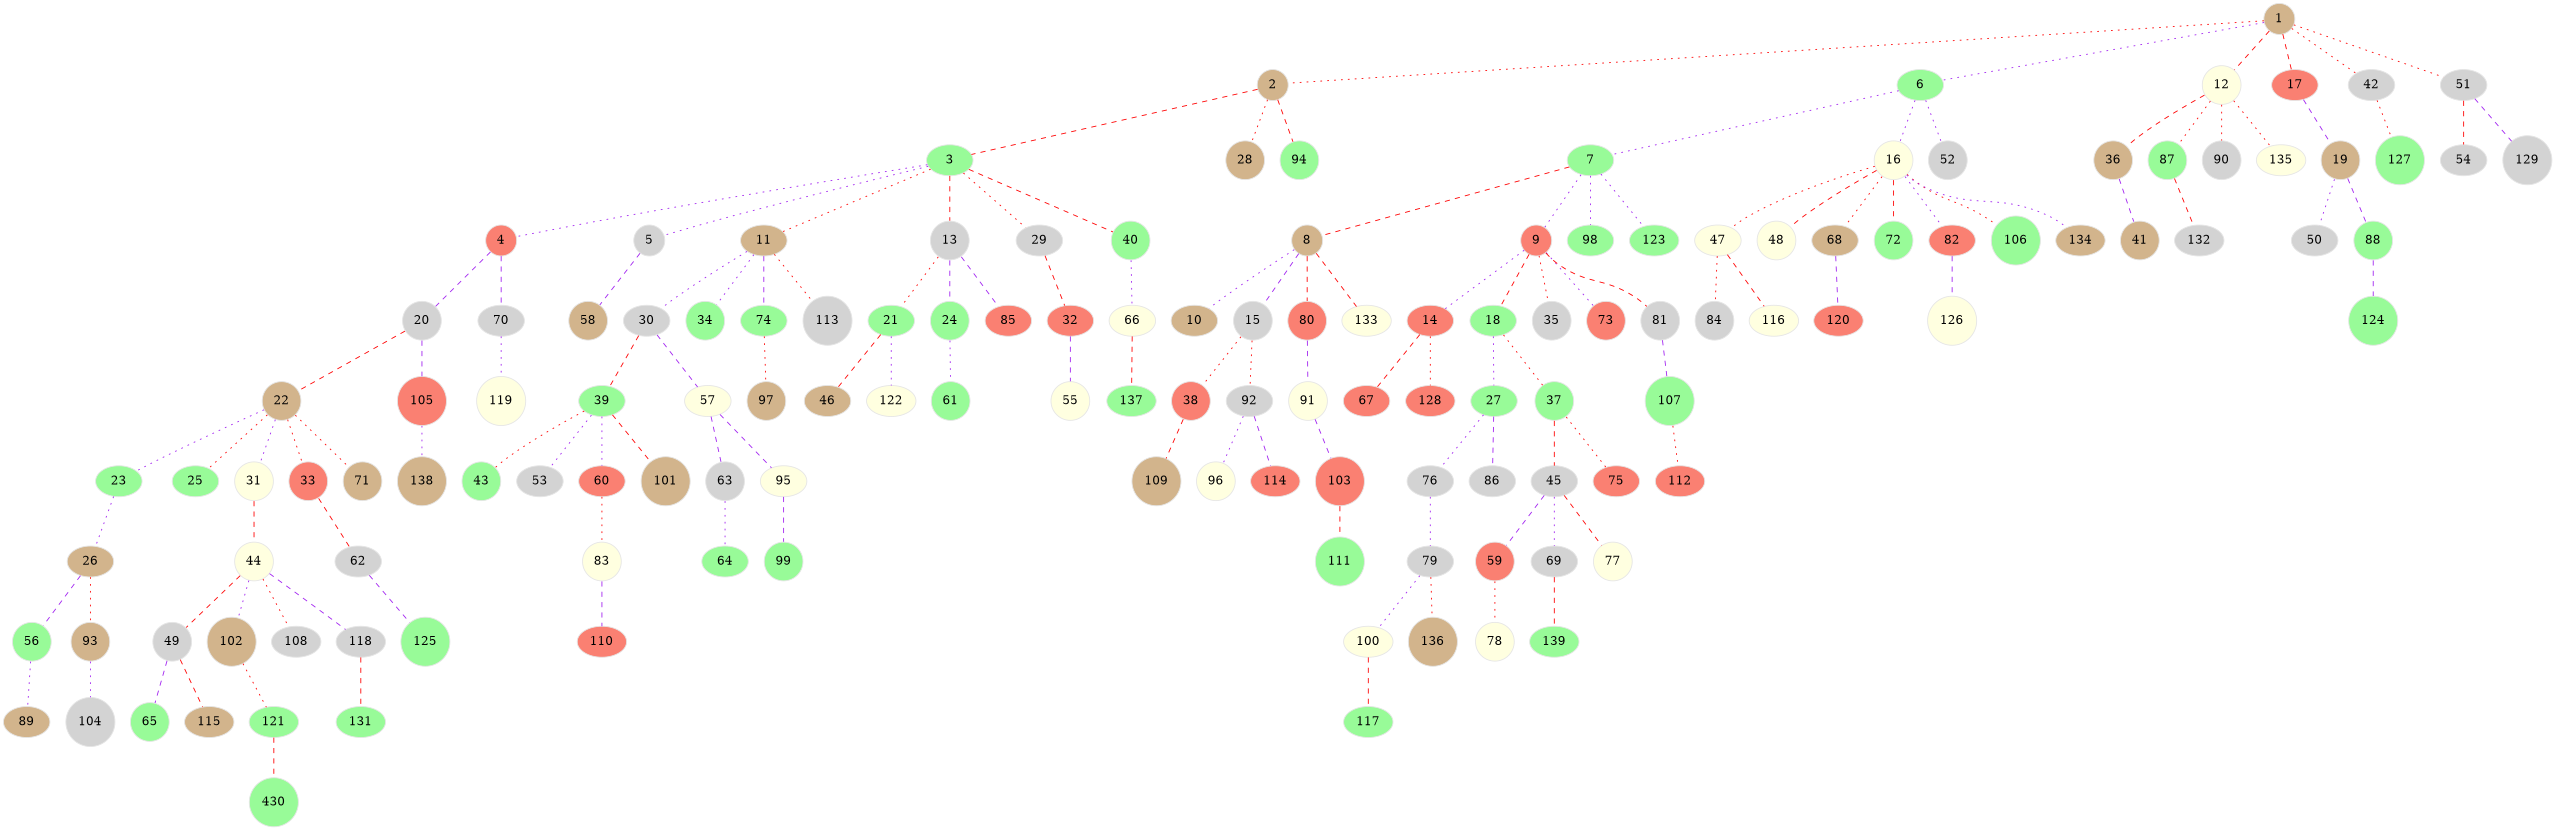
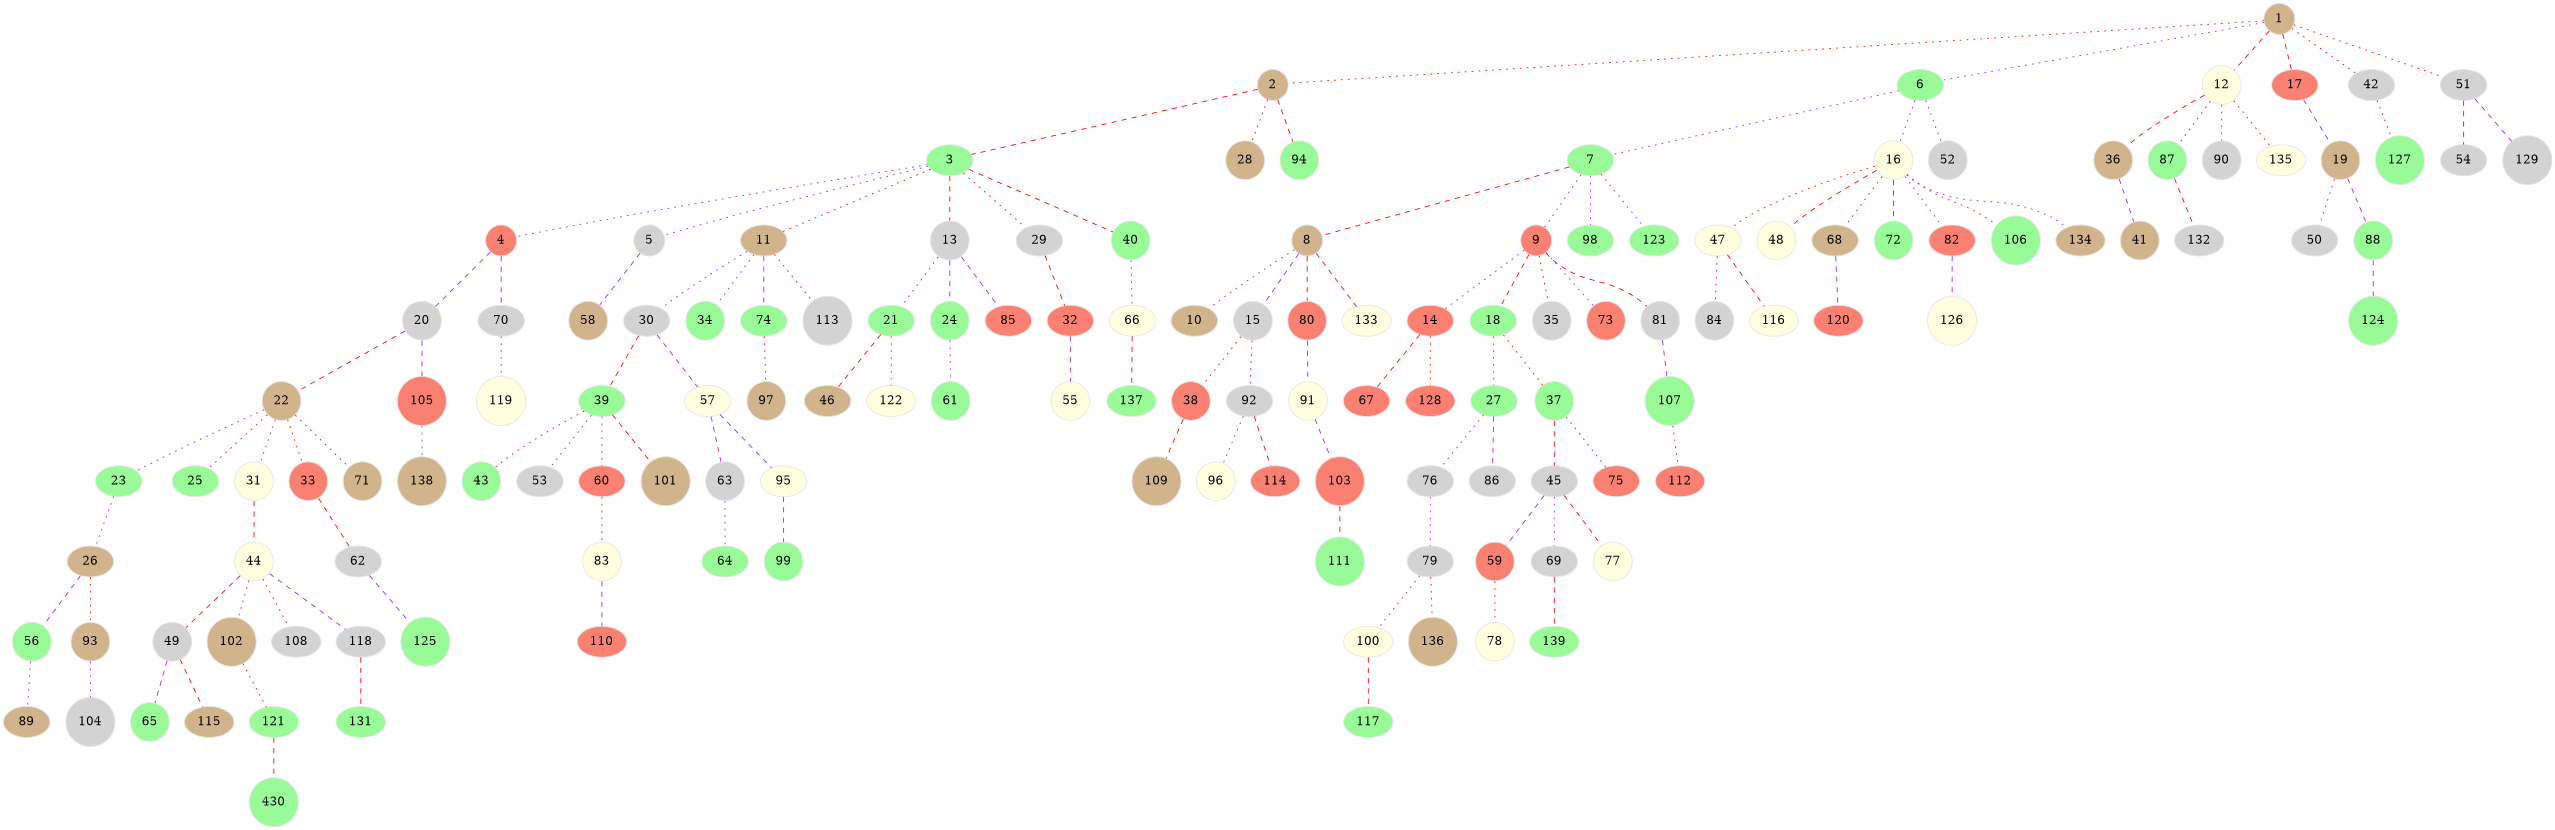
(1262, 441) -> (1262, 441)
